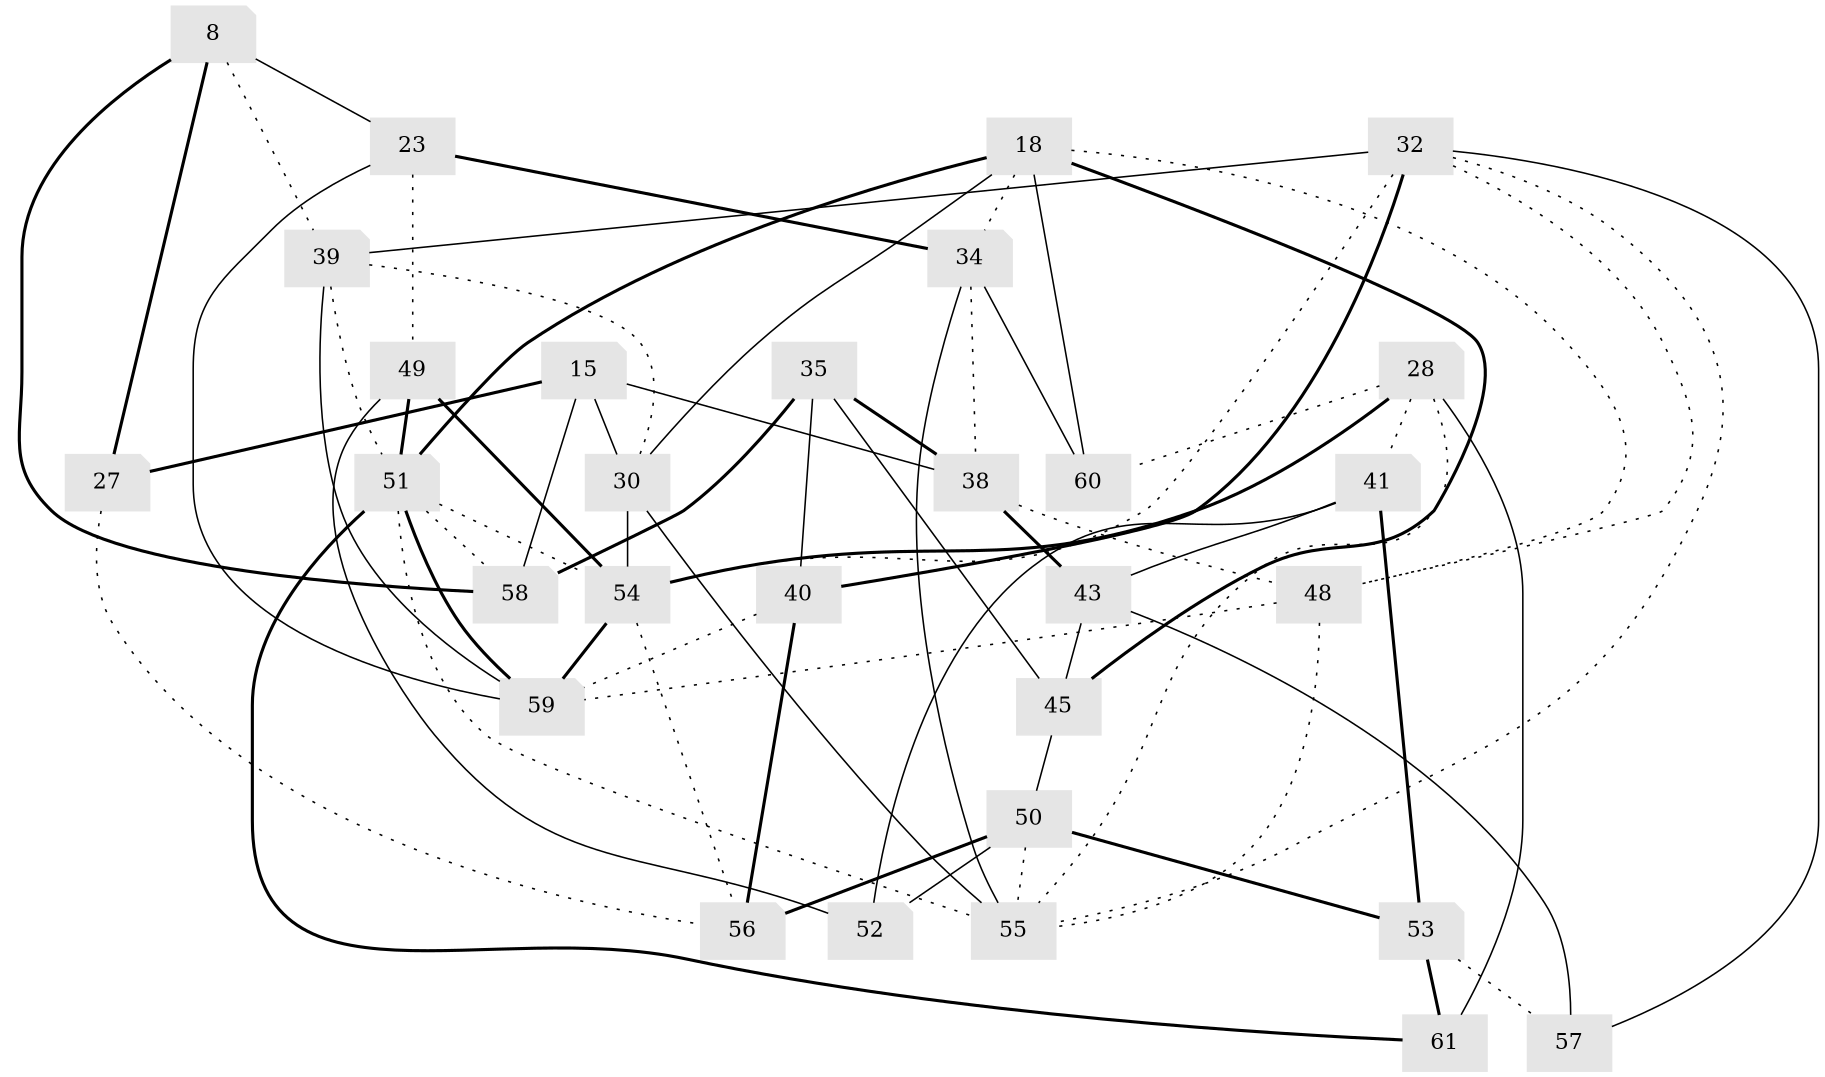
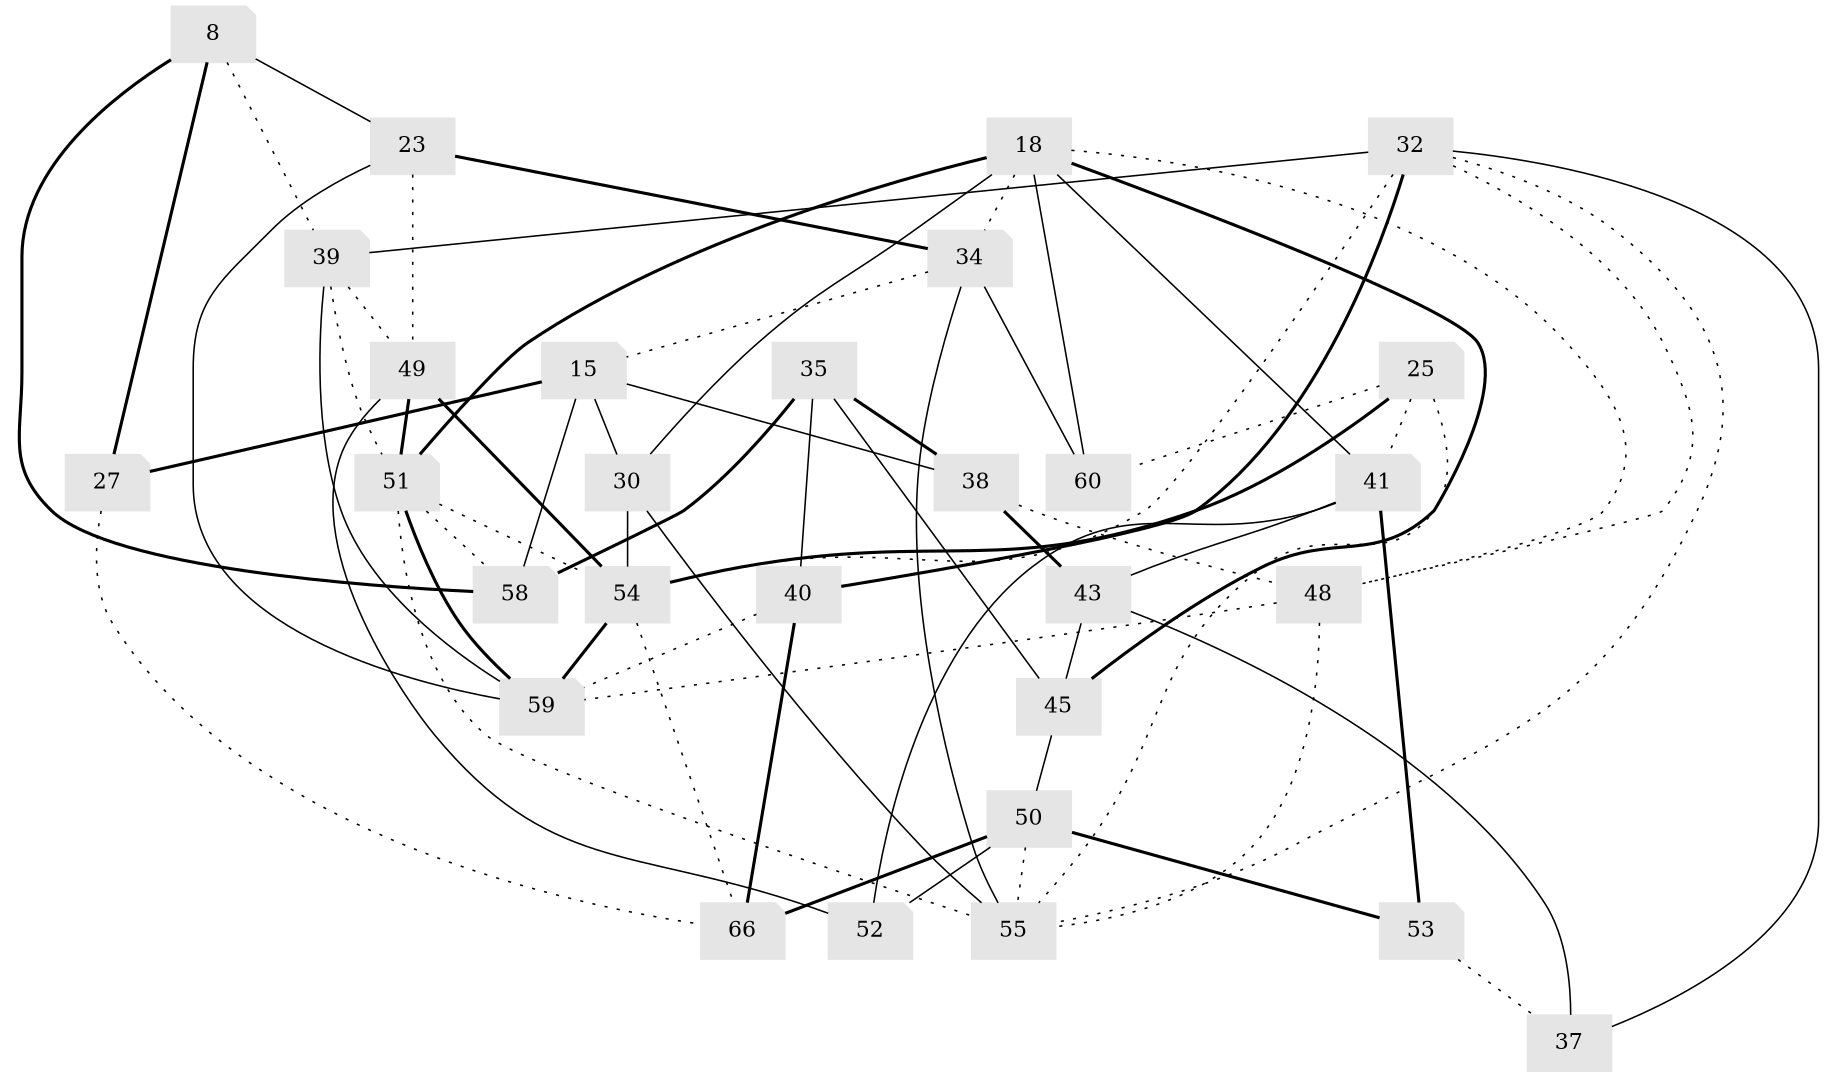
(566, 304) -> (370, 315)
none -> (1204, 314)
(973, 371) -> (770, 317)
(1422, 371) -> (1422, 371)
(743, 931) -> (743, 931)
(1445, 1043) -> none
(1570, 1043) -> (1570, 1043)
